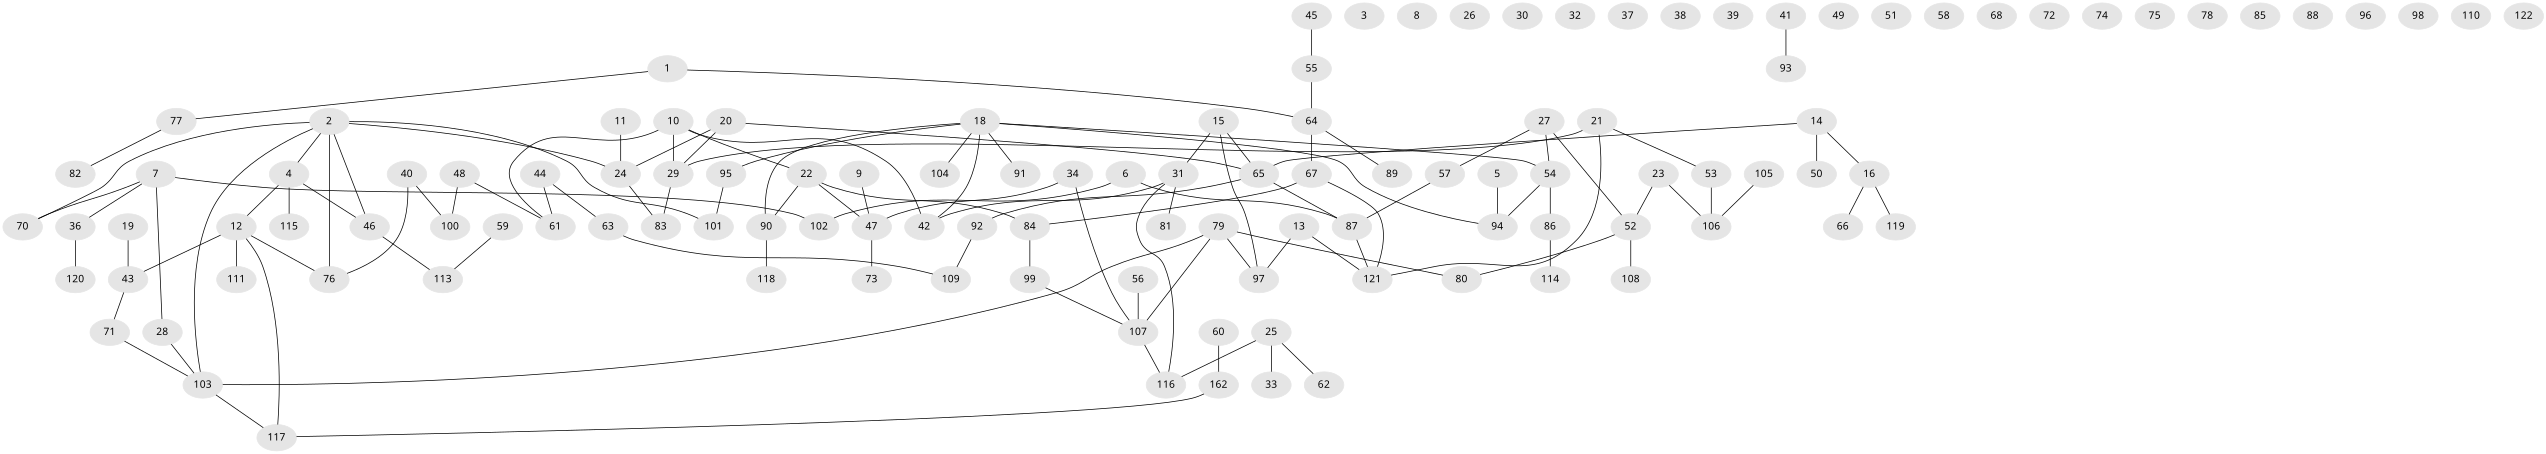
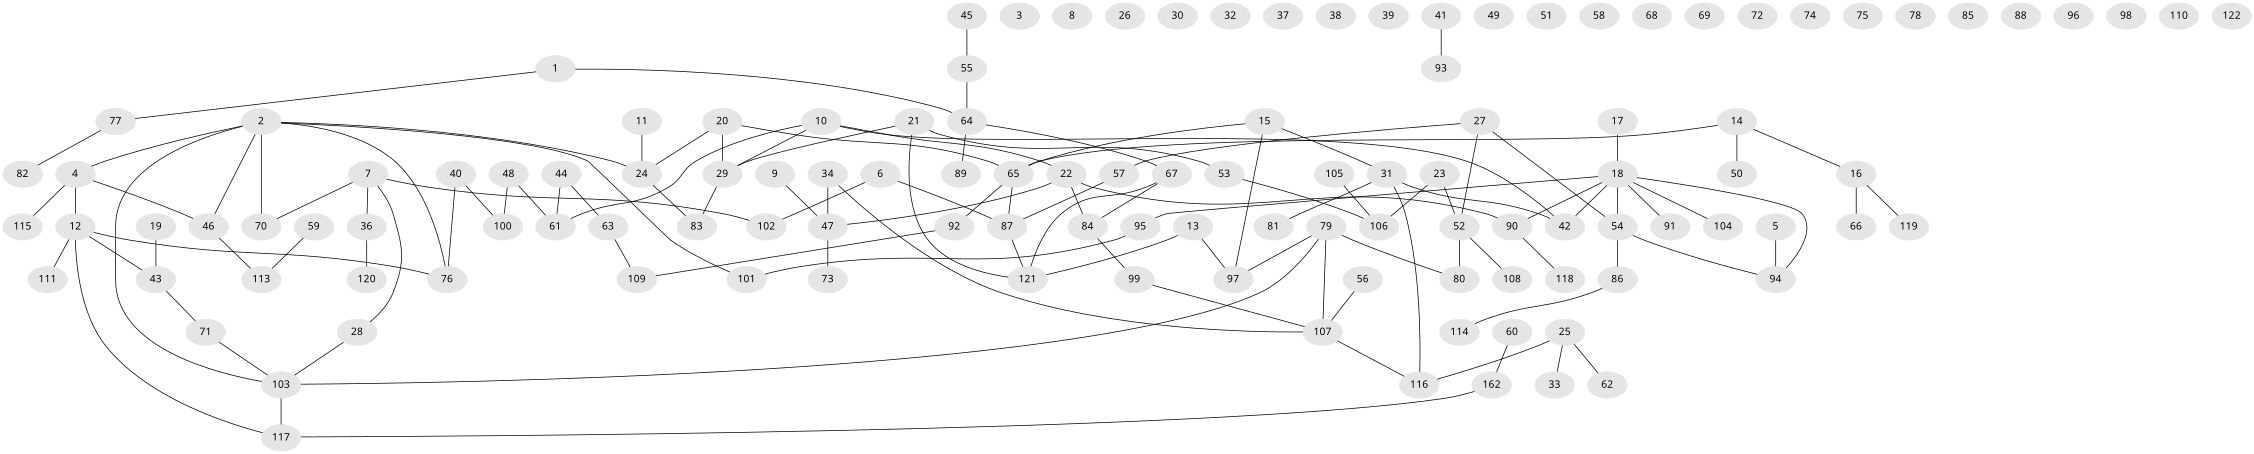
none -> (1705, 16)
none -> (1618, 122)
